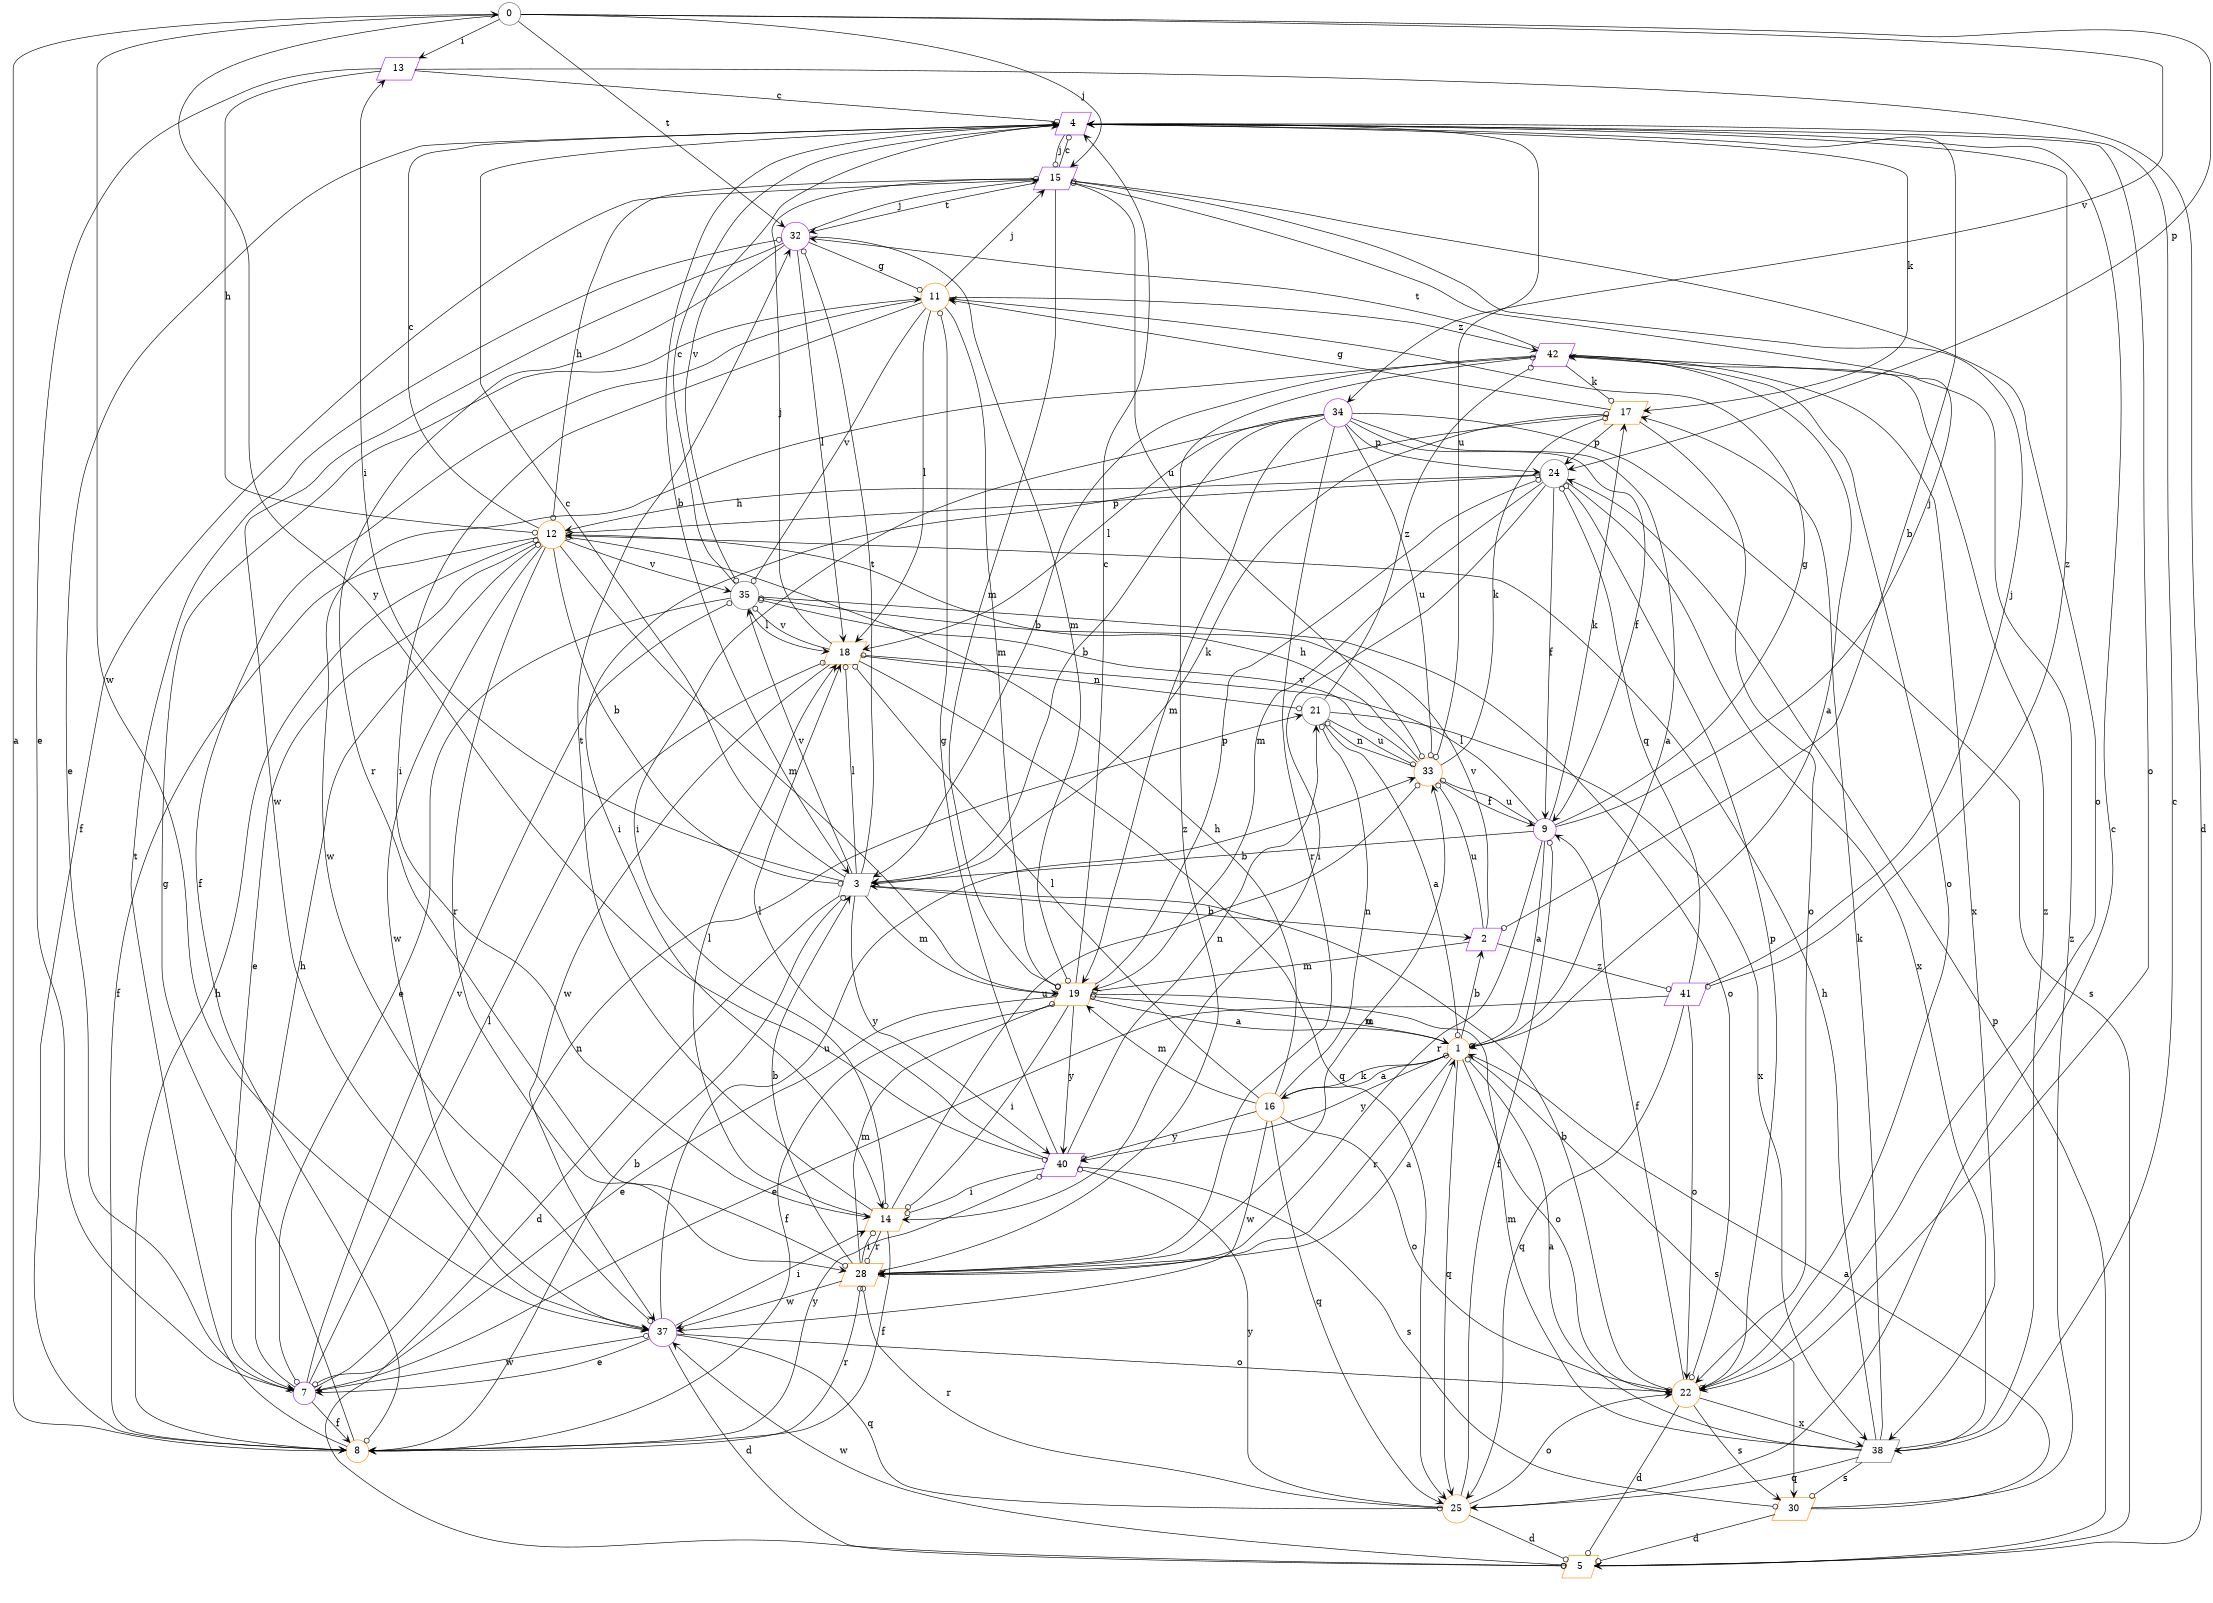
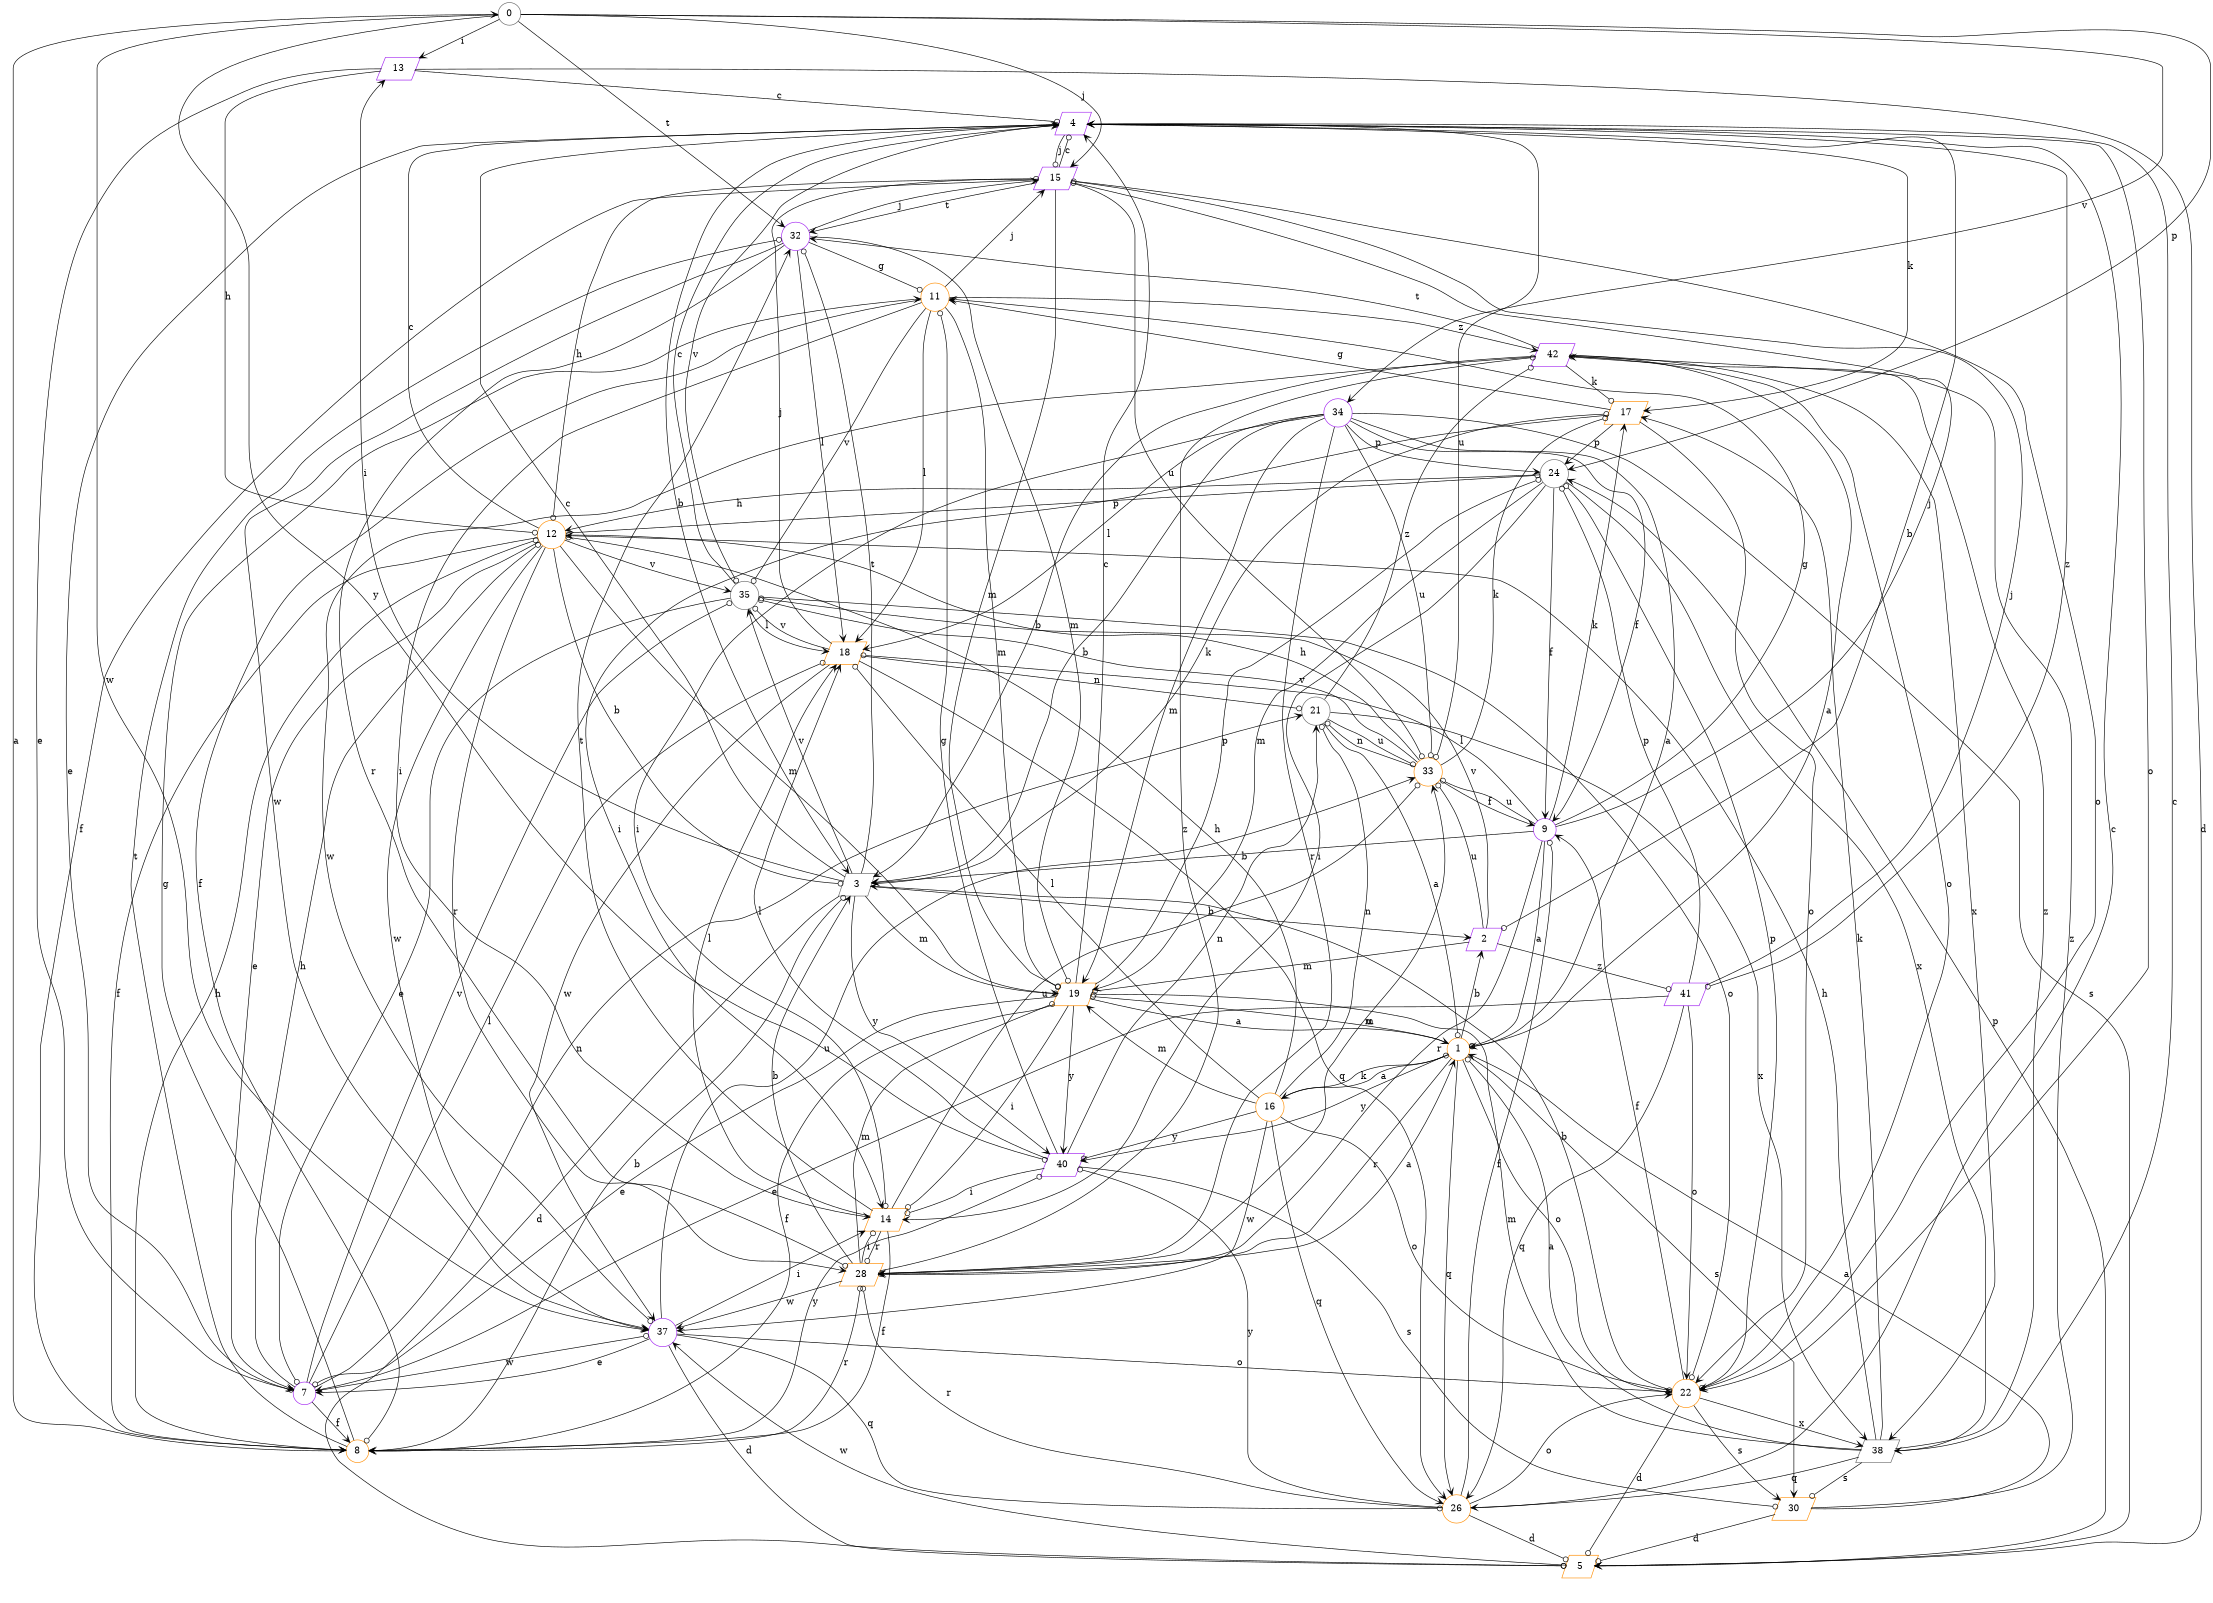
(1646, 742) -> (1646, 742)
(851, 772) -> none
(1457, 1509) -> (1457, 1509)
